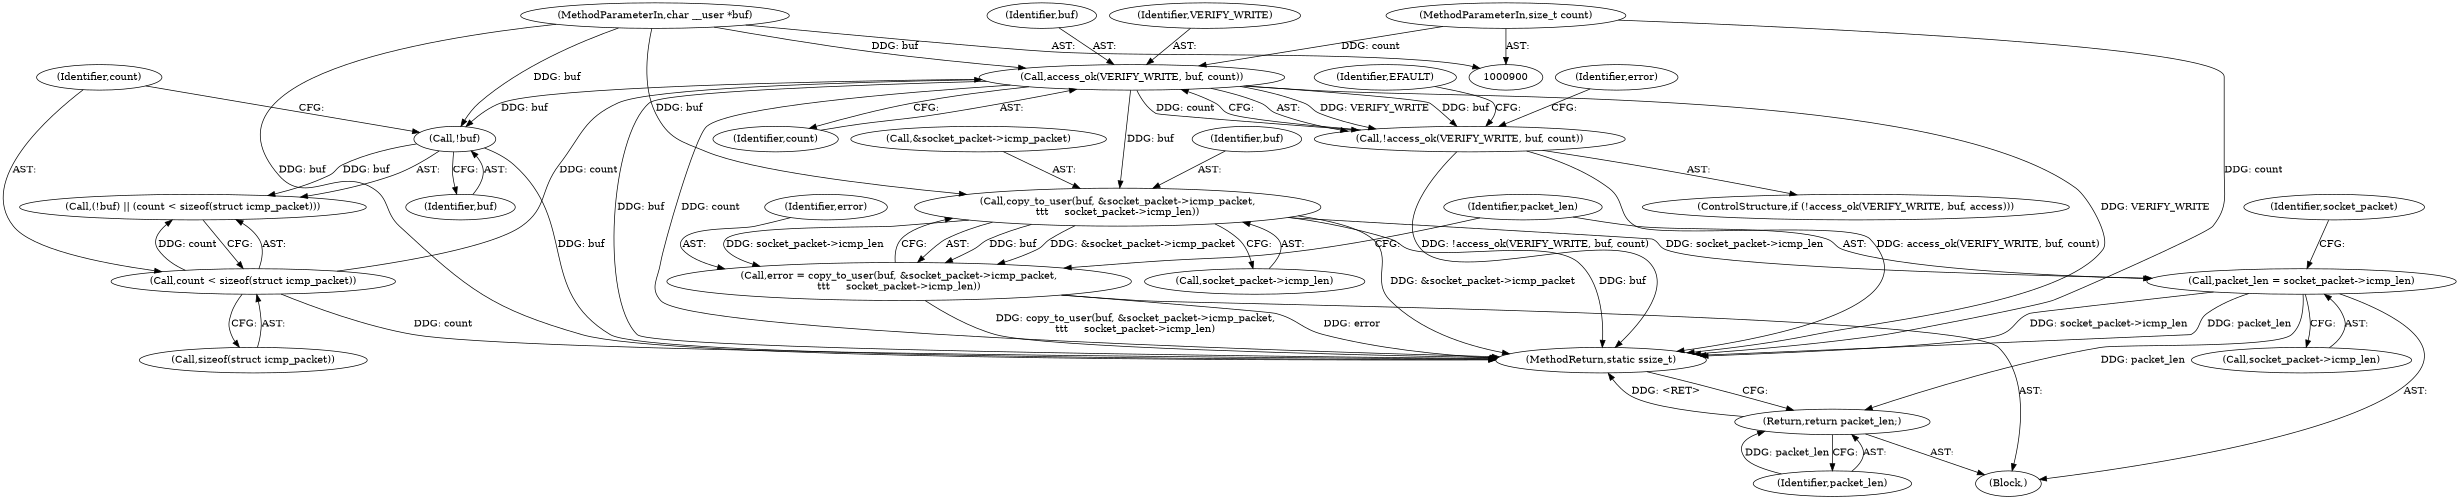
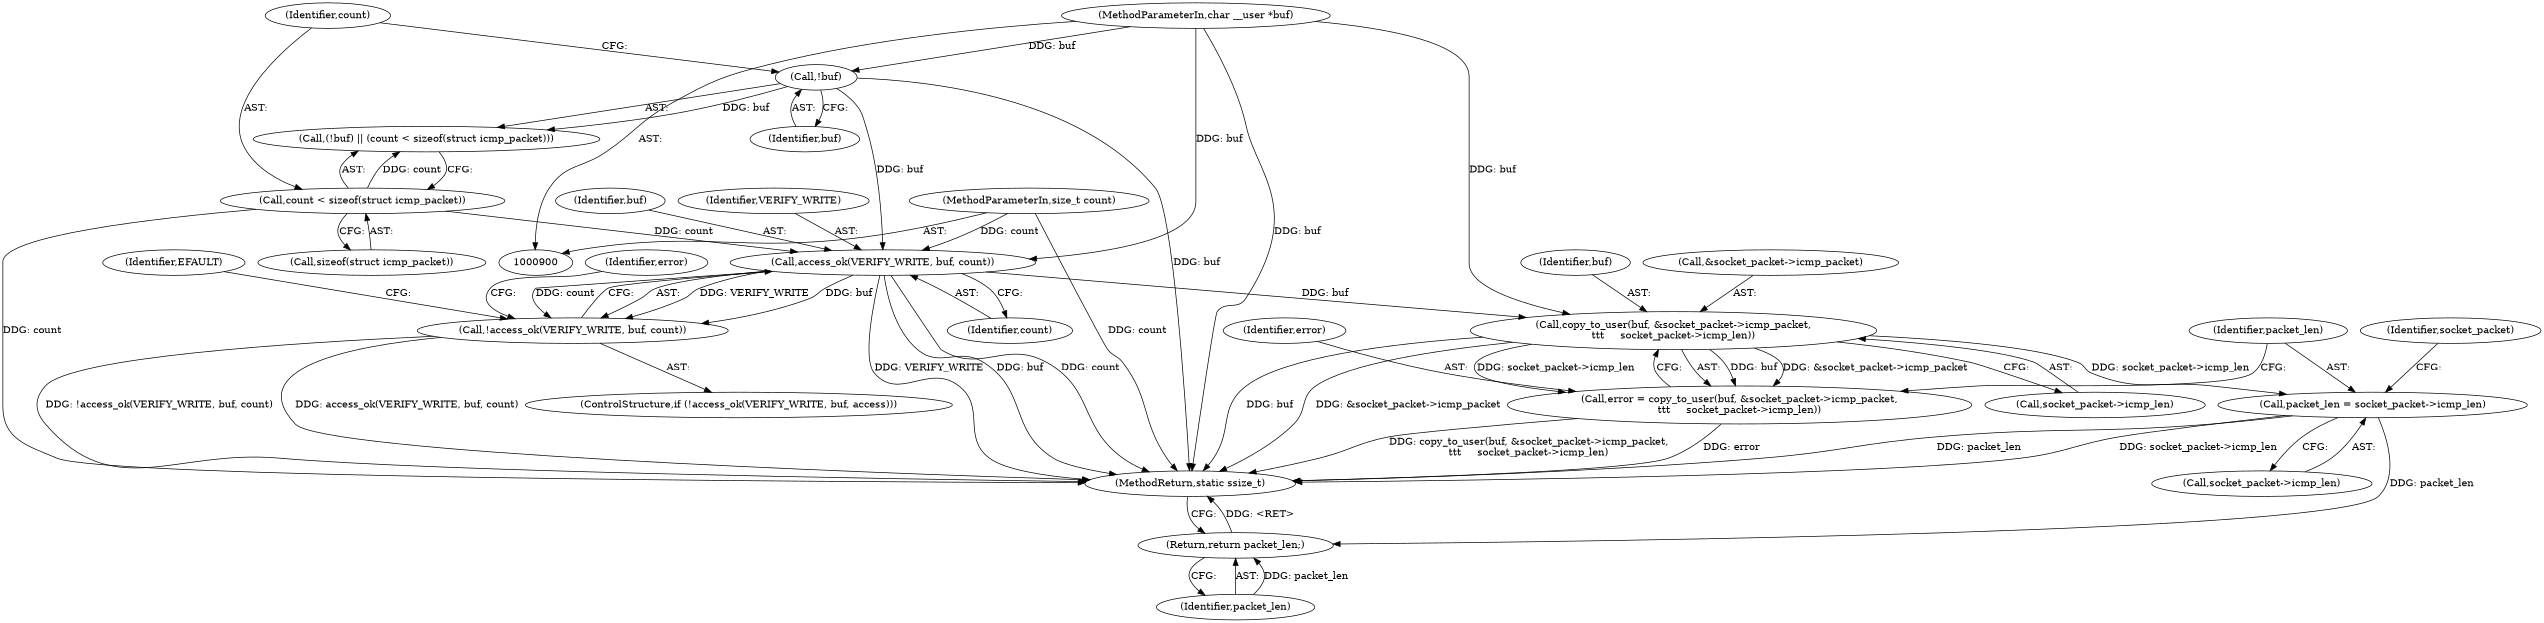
(710, 85) -> (874, 160)
(2008, 484) -> none
